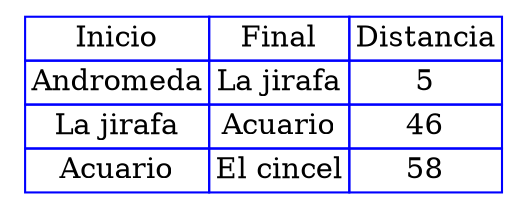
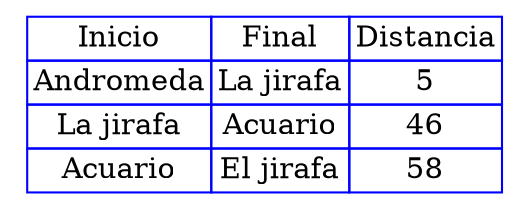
(279, 169) -> (280, 169)
